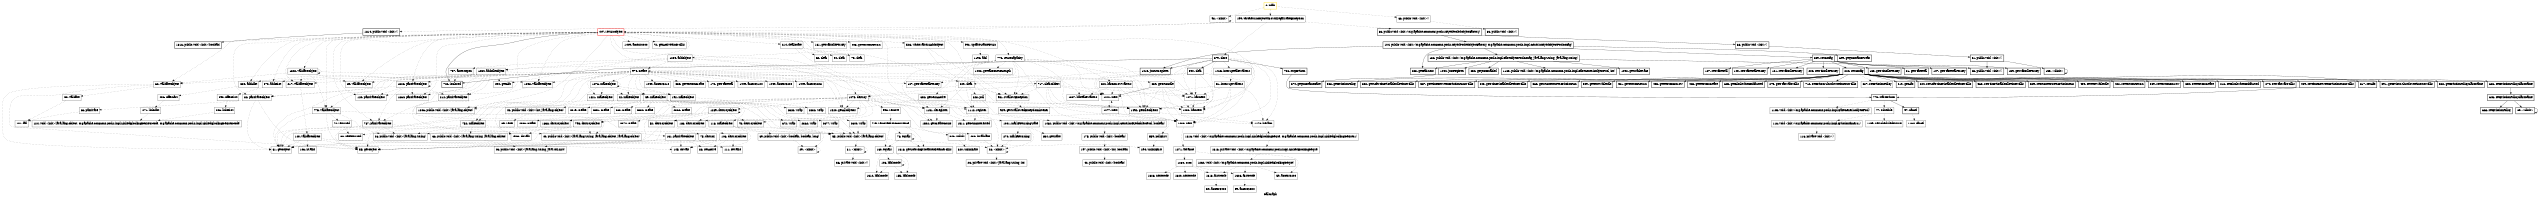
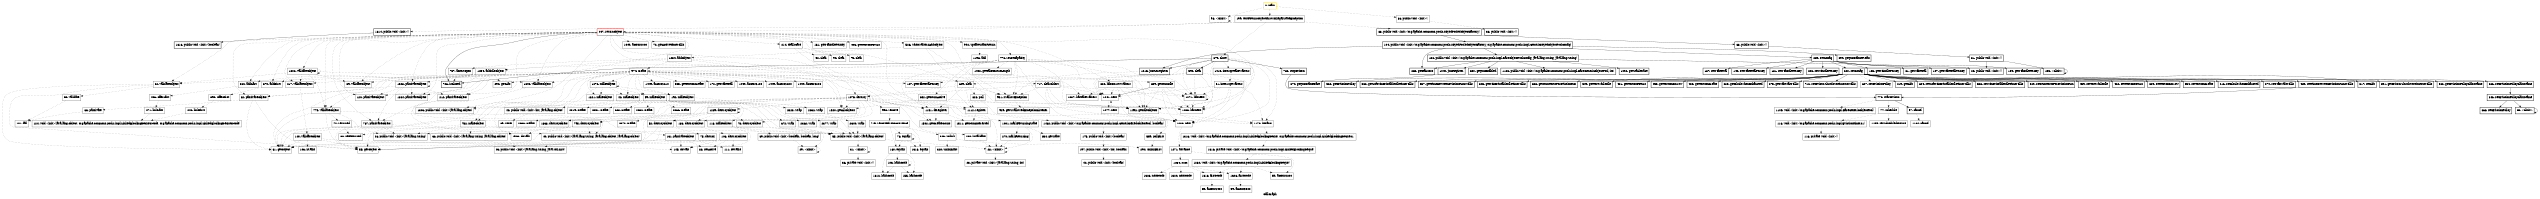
(925, 150) -> (920, 150)
